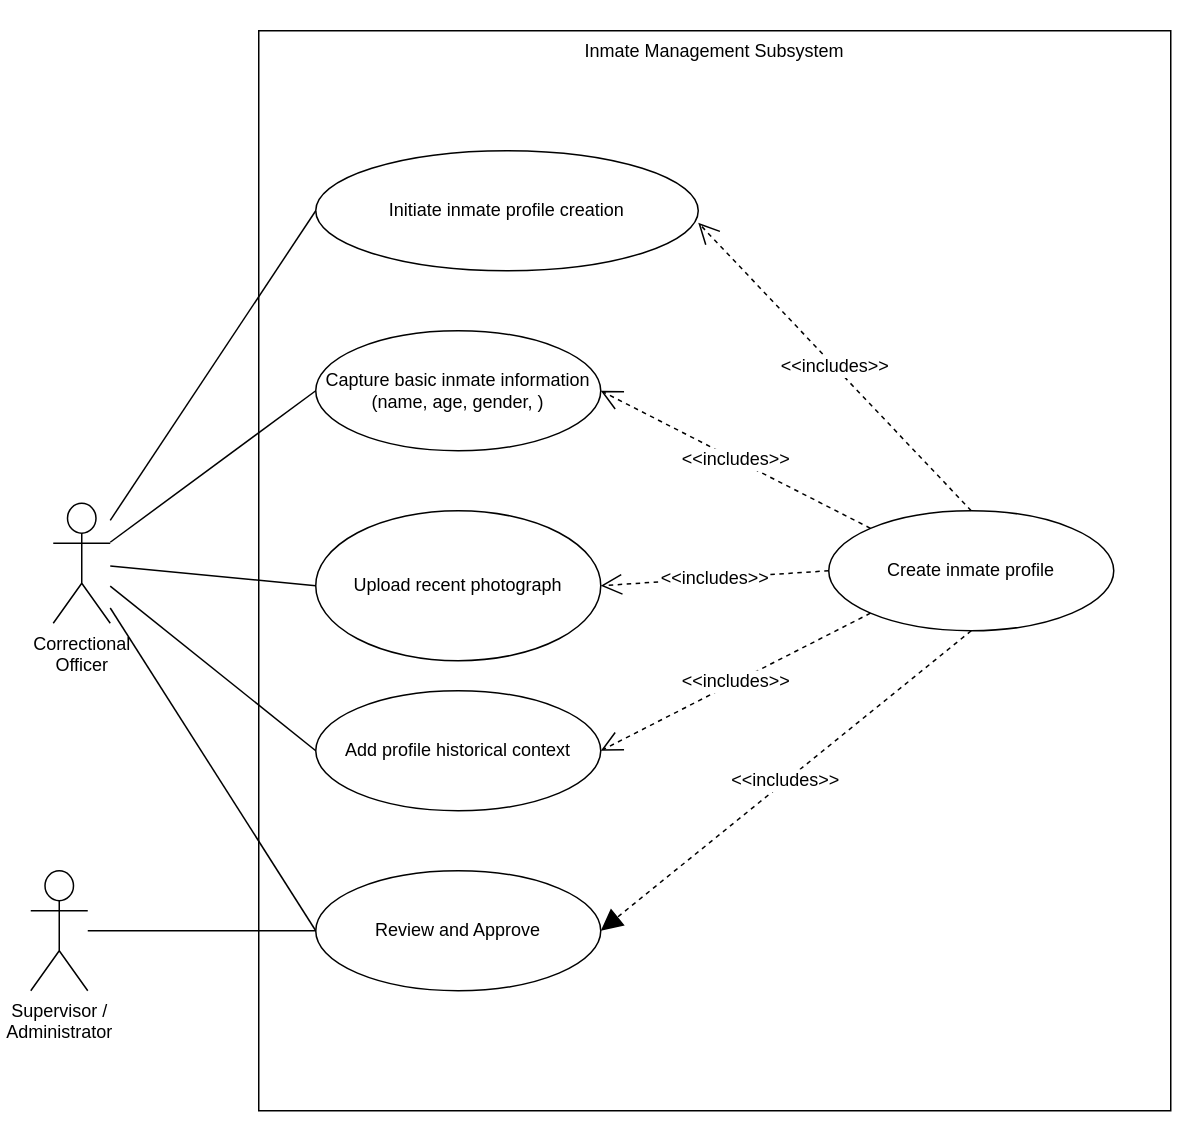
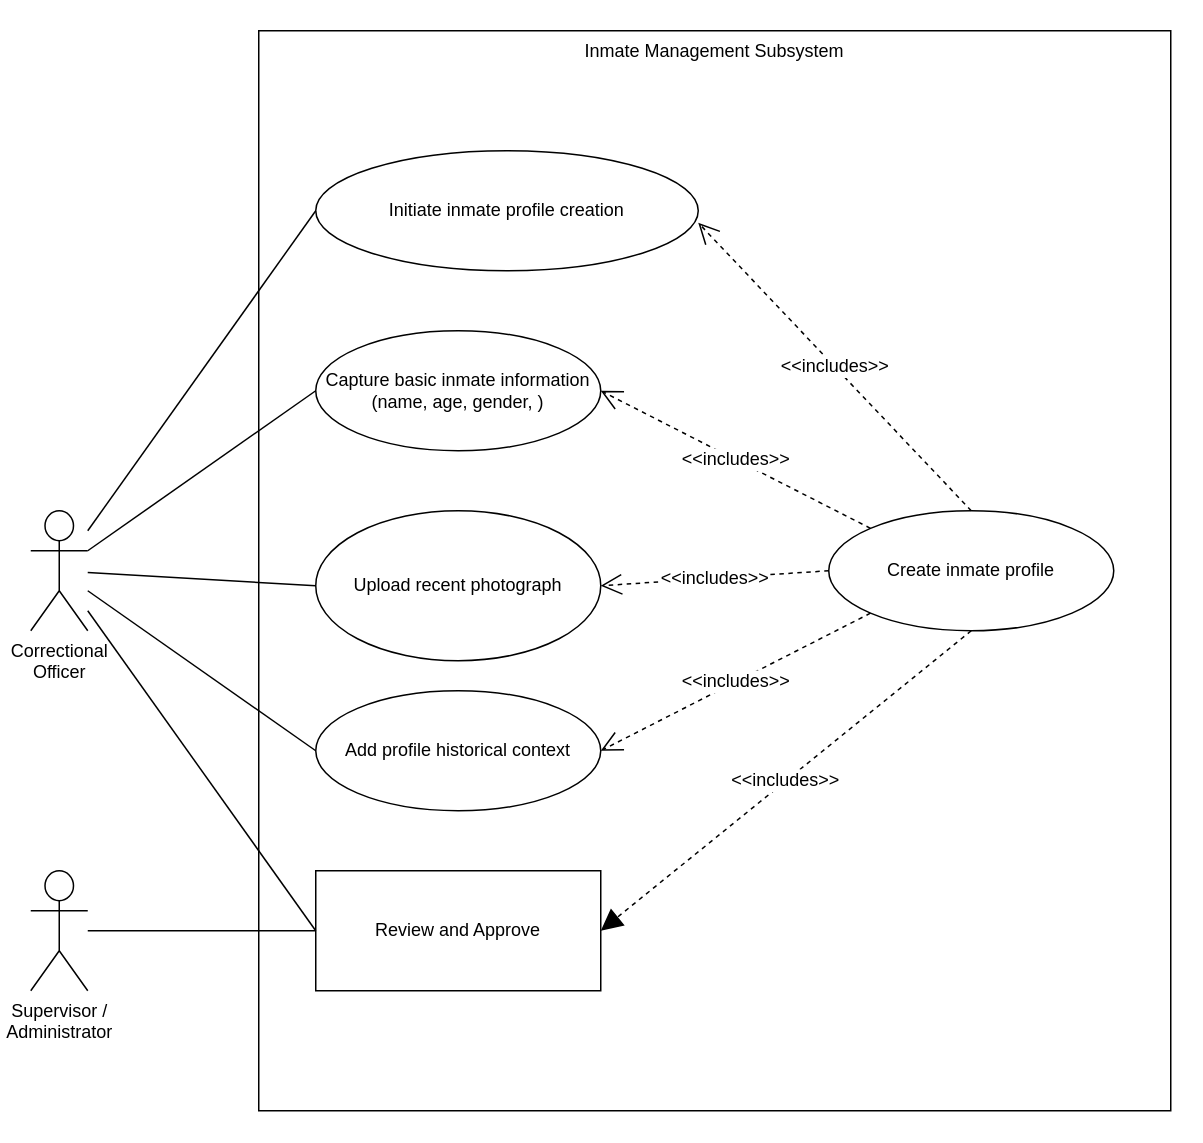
(82, 563) -> (59, 571)
(458, 931) -> (458, 931)
